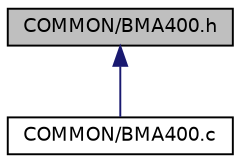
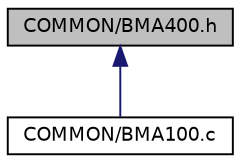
(120, 136) -> (120, 136)
